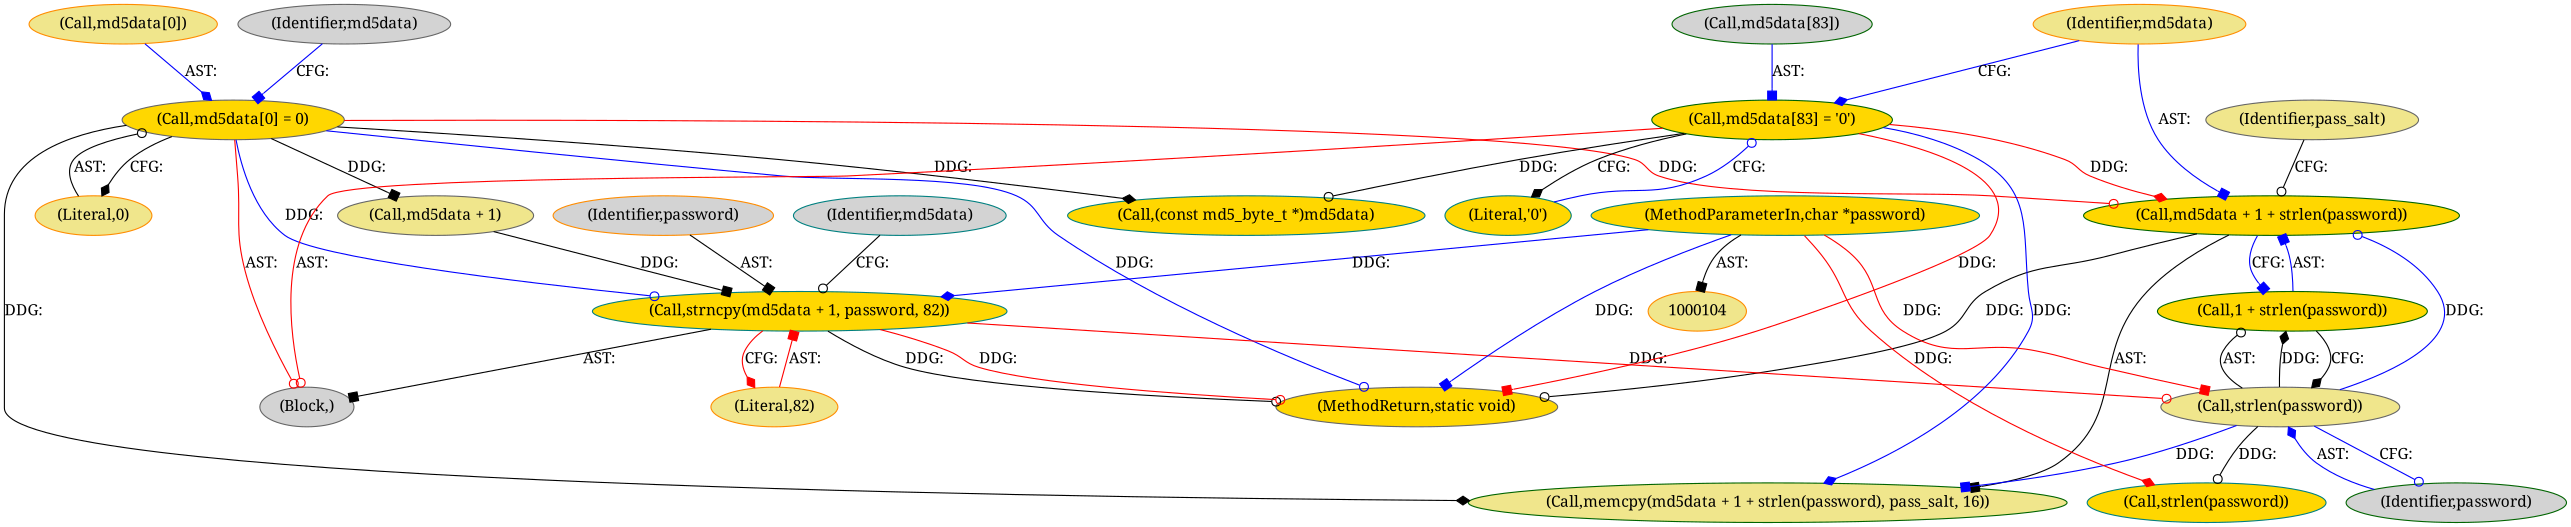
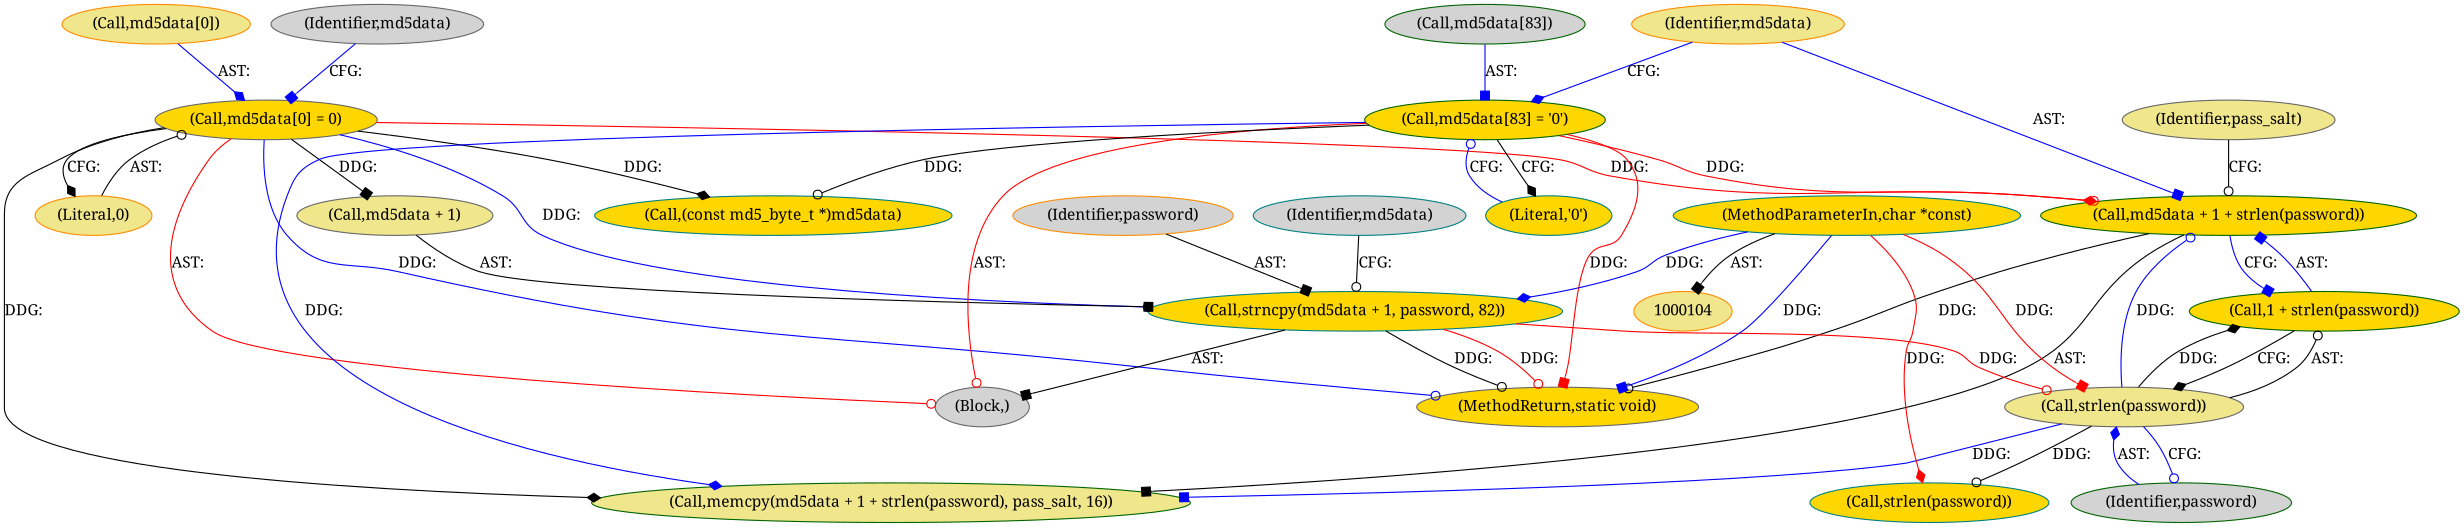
(1785, 216) -> (1847, 216)
(662, 263) -> (498, 263)
(774, 407) -> none
